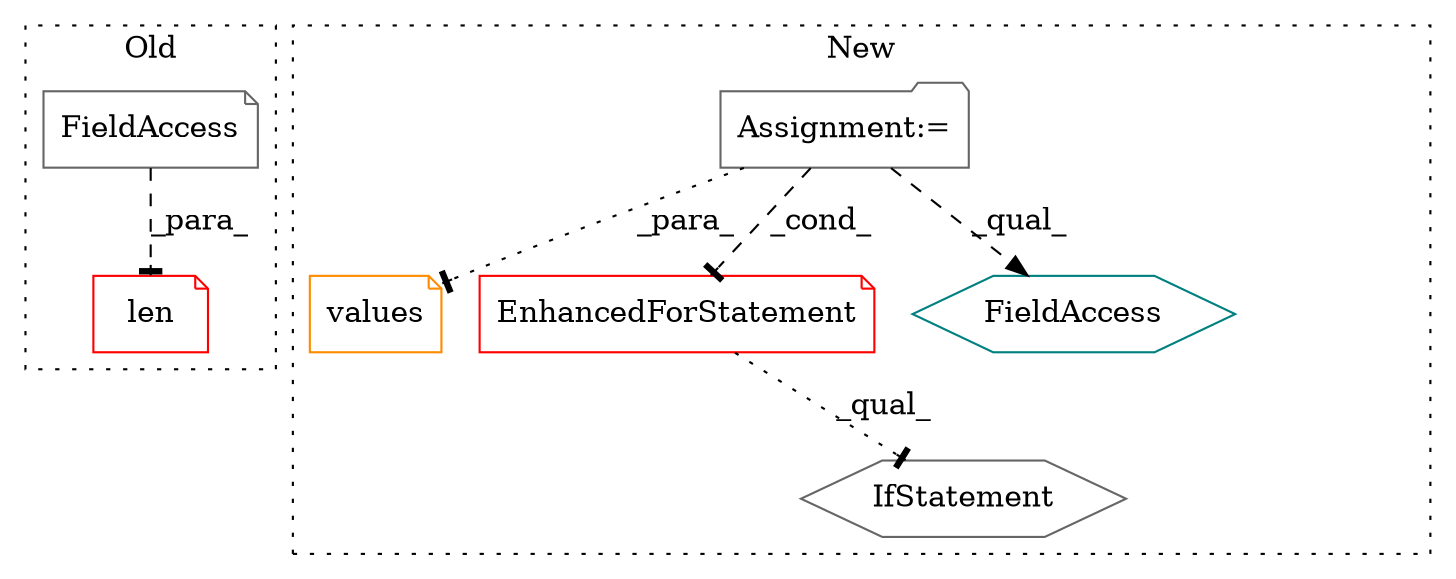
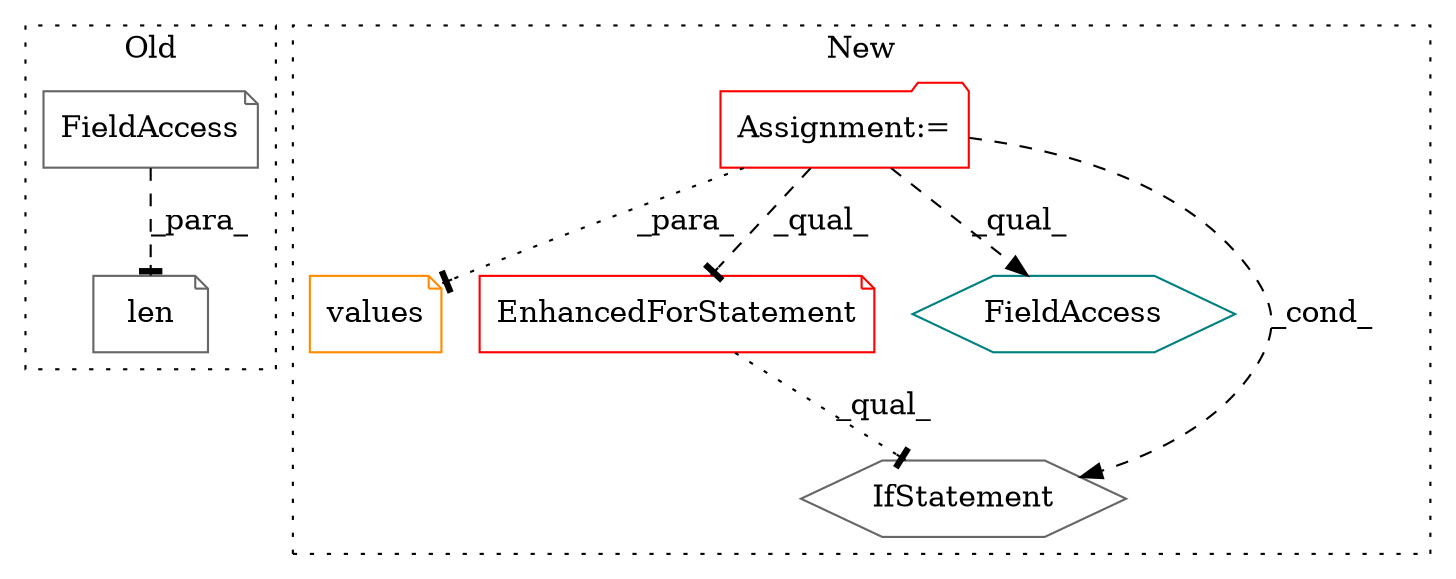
(845, 129) -> (845, 129)
(821, 222) -> (821, 222)
none -> (1242, 261)
(151, 314) -> (151, 314)
